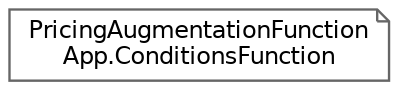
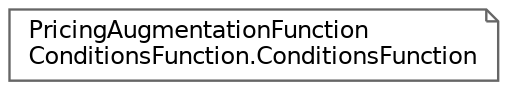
(199, 45) -> (254, 45)
